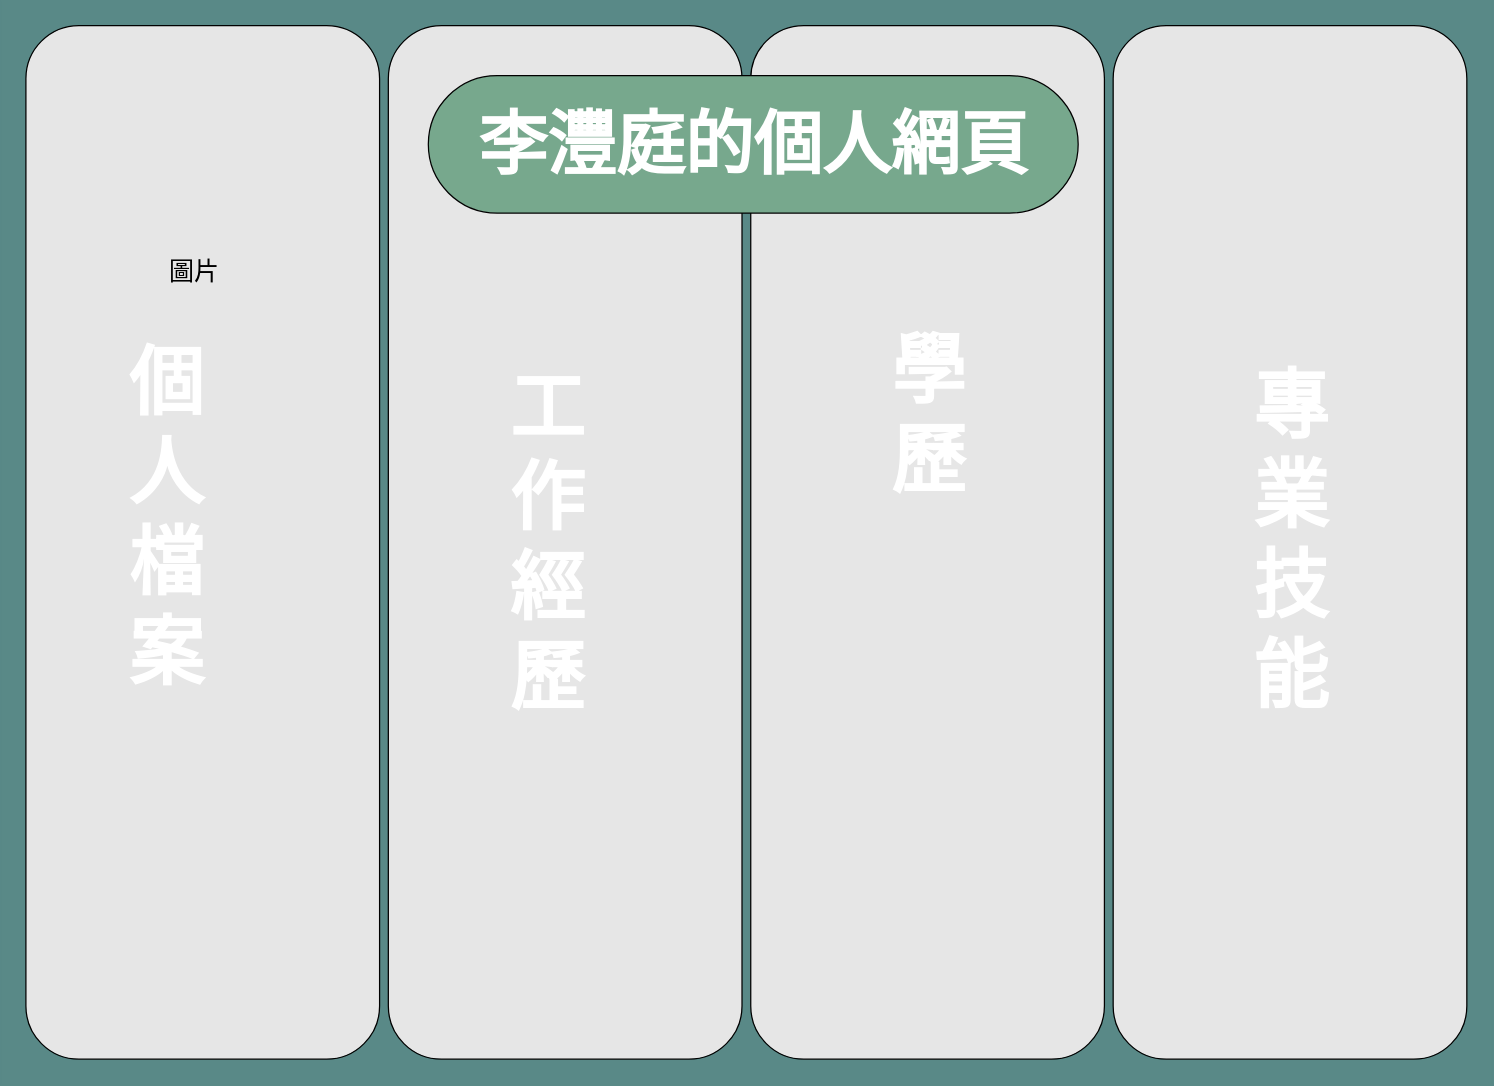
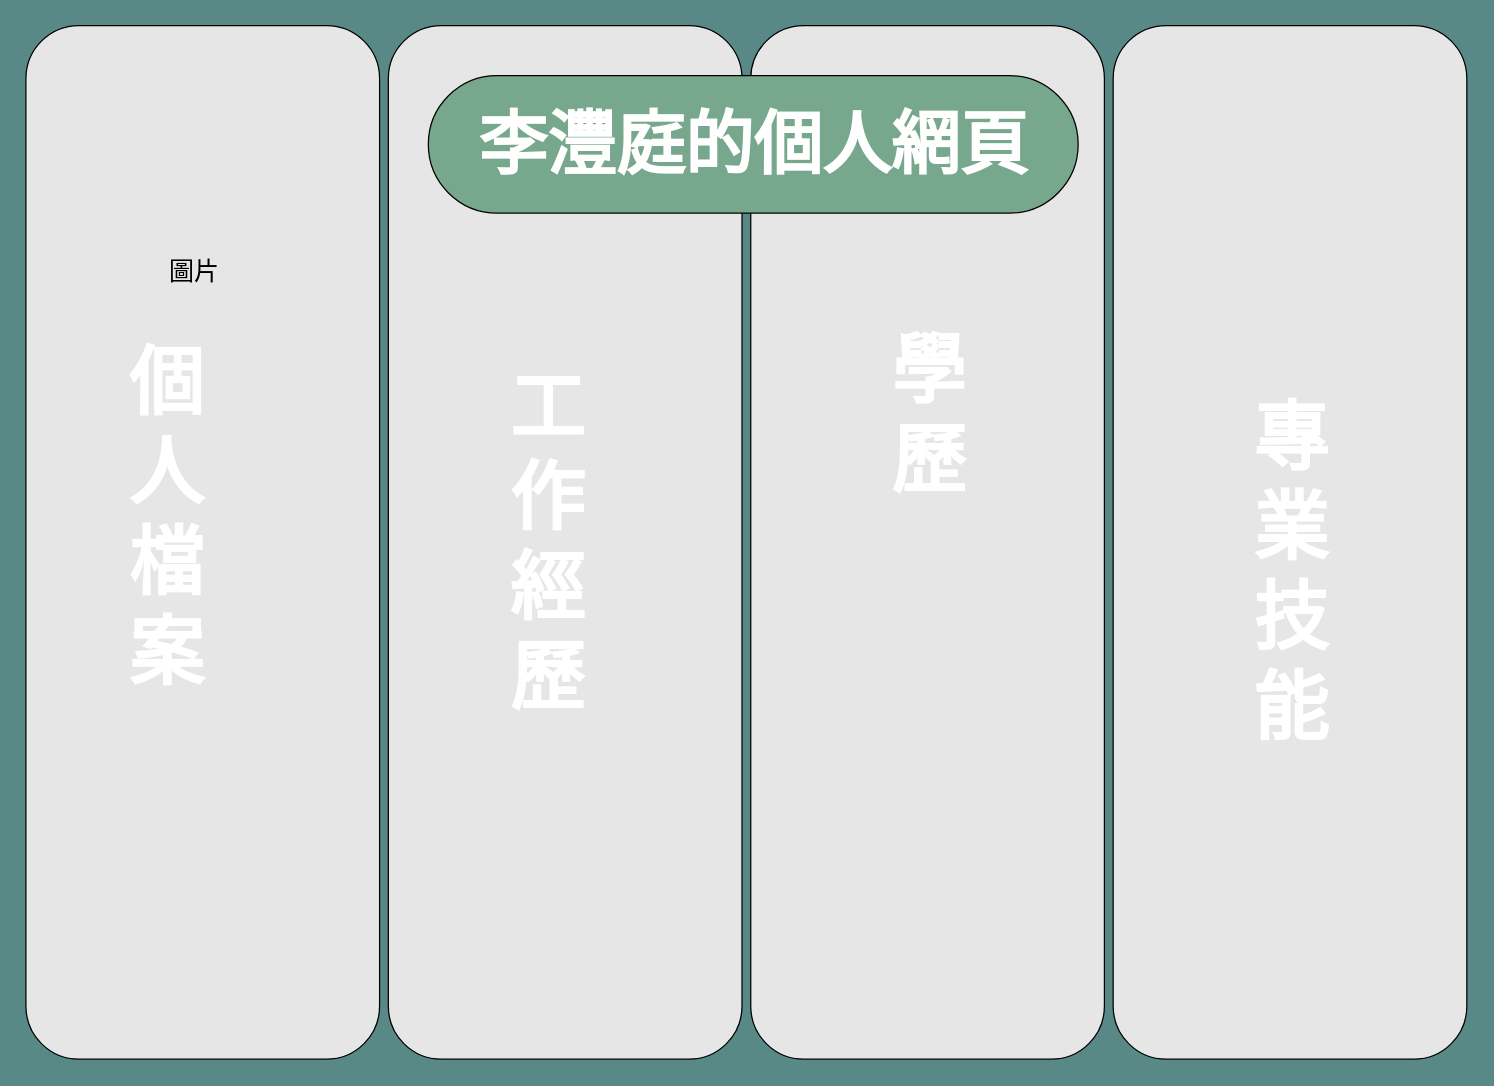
(1290, 542) -> (1290, 573)
